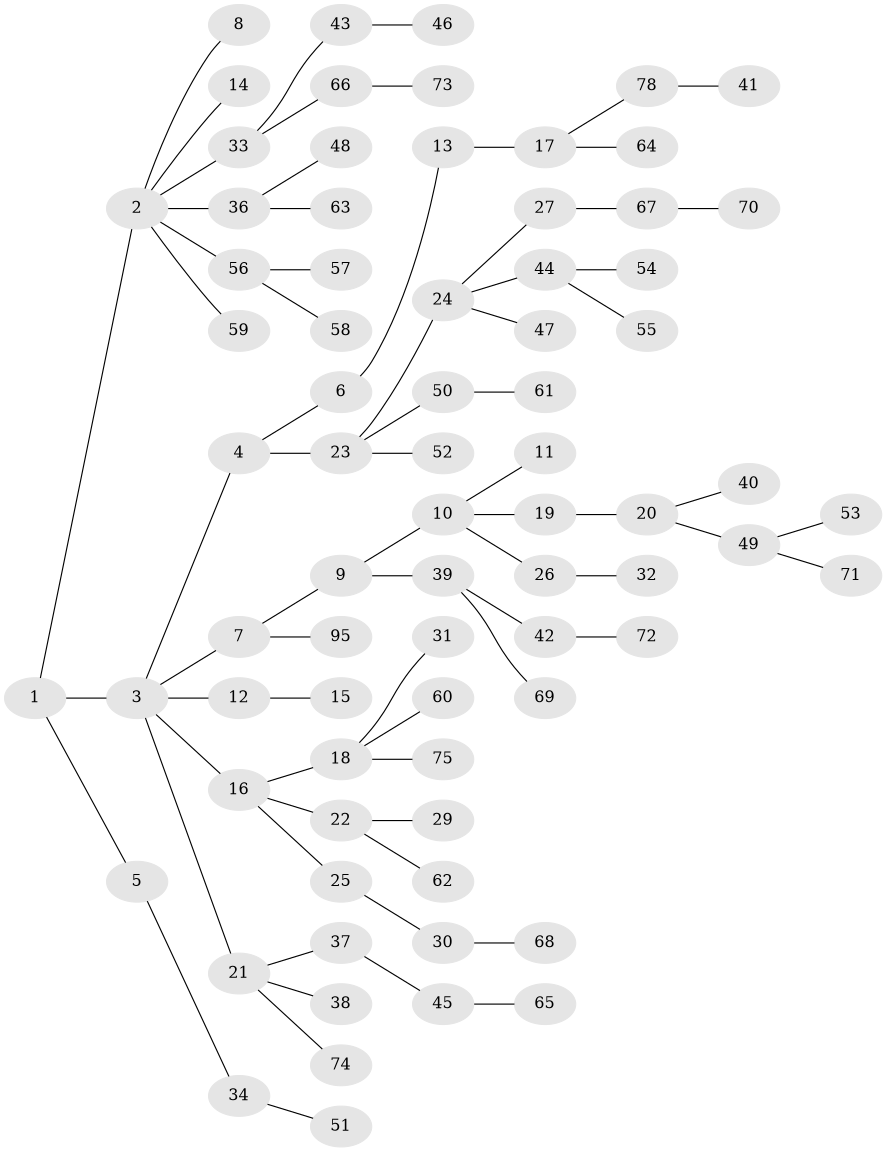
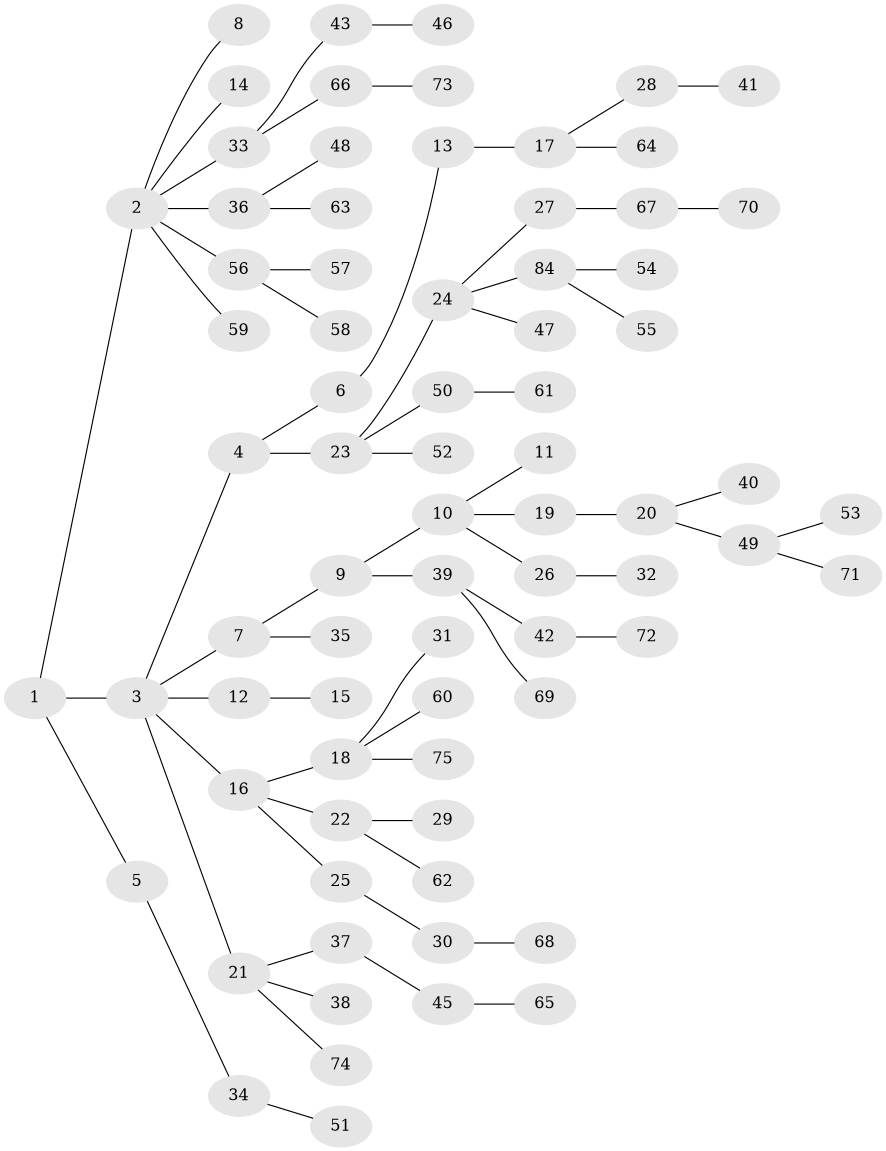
(647, 86) -> (647, 86)
(545, 270) -> (545, 270)
(341, 637) -> (341, 637)
